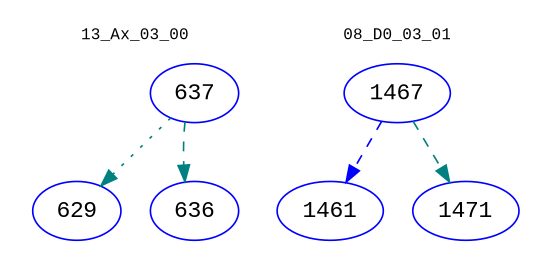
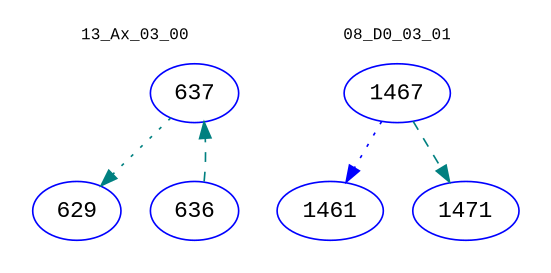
(184, 144) -> (205, 160)
(368, 145) -> (368, 145)
